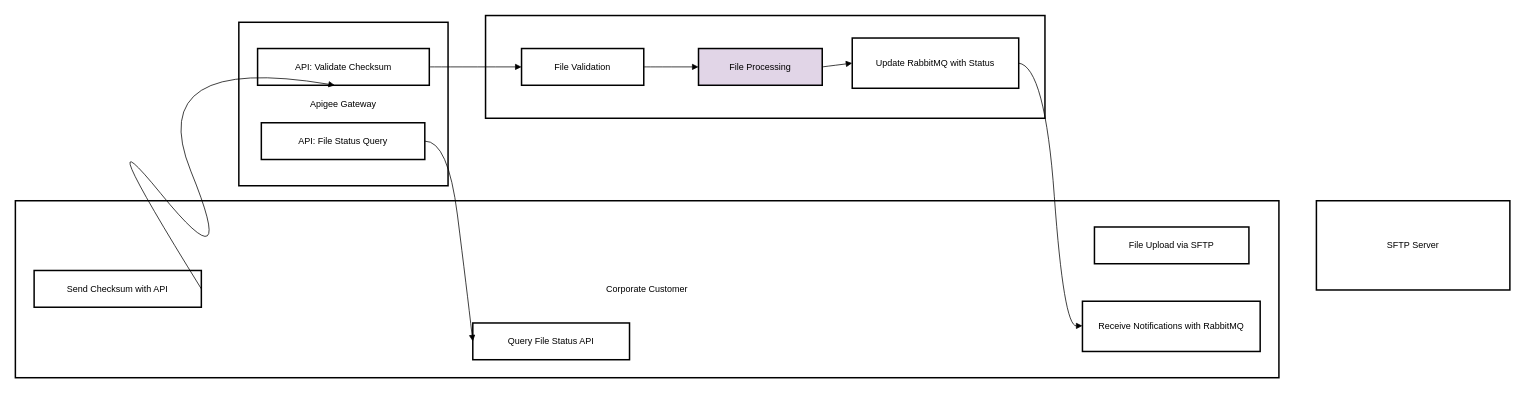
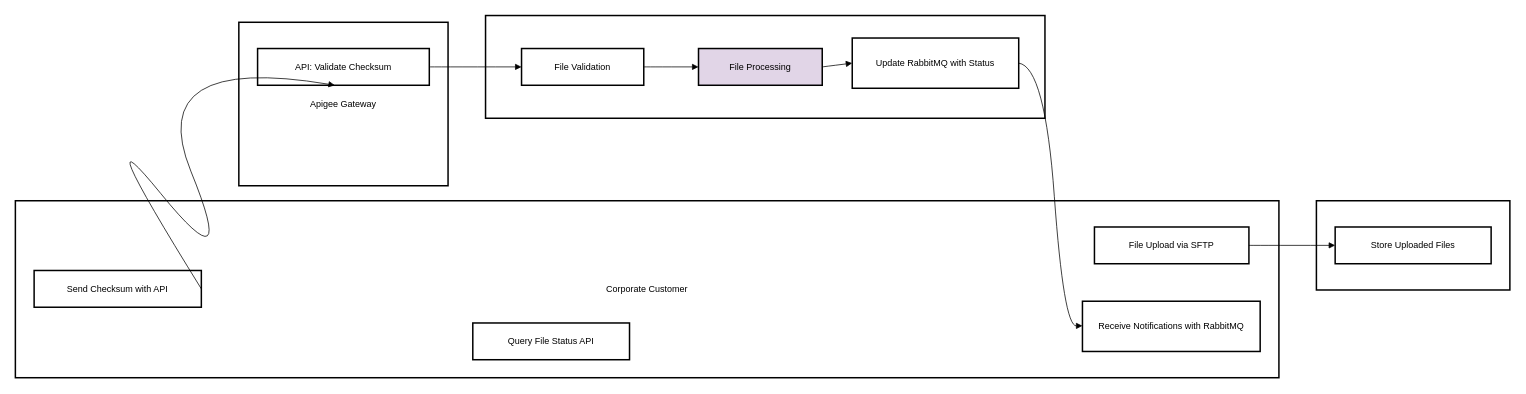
(343, 141) -> none
(460, 232) -> none
none -> (1289, 245)
none -> (1413, 245)
